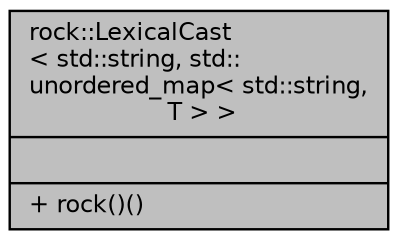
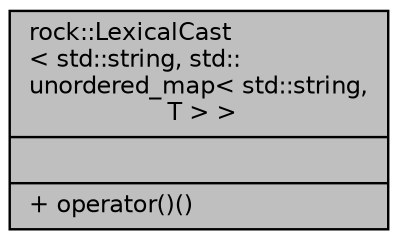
(87, 205) -> (112, 205)
